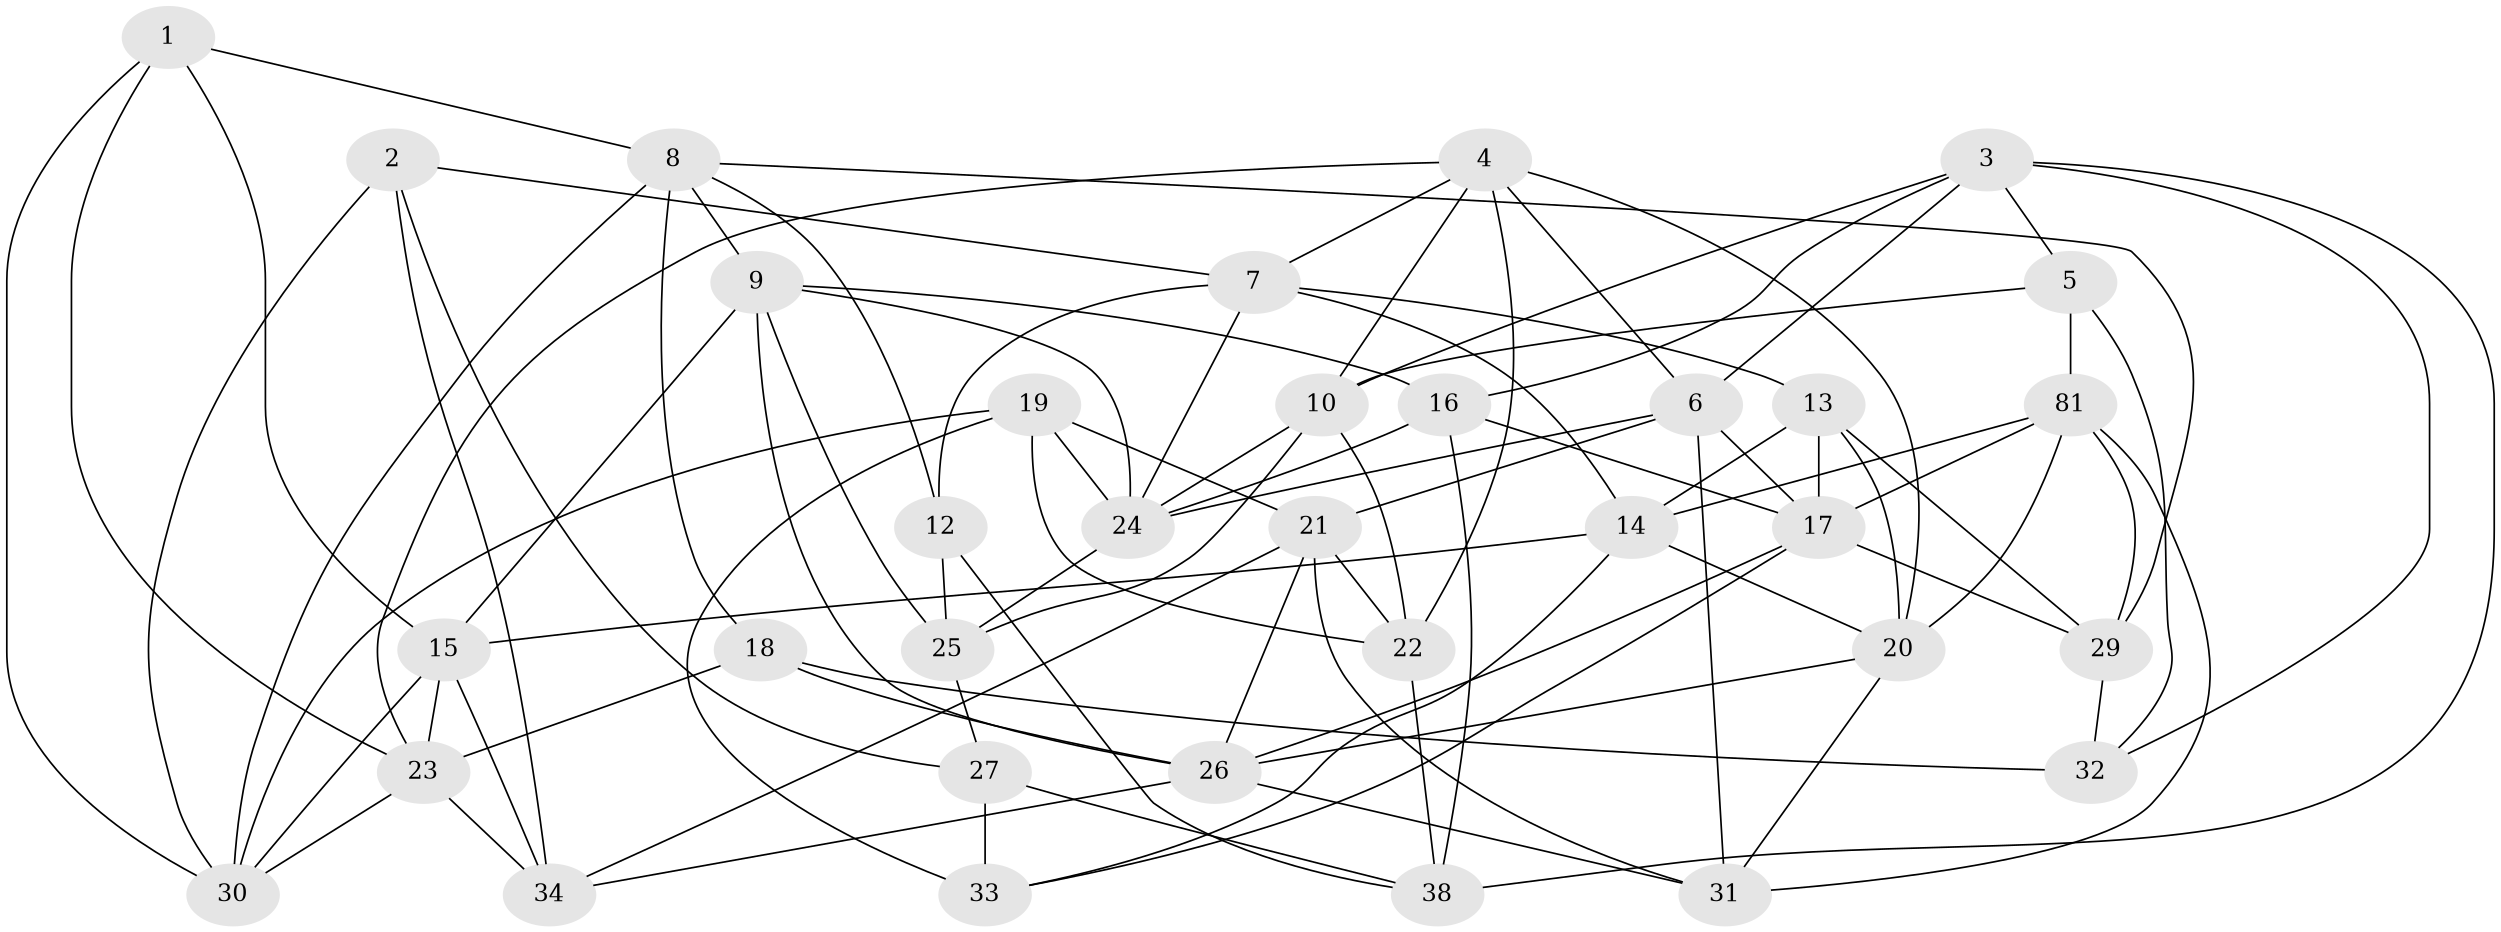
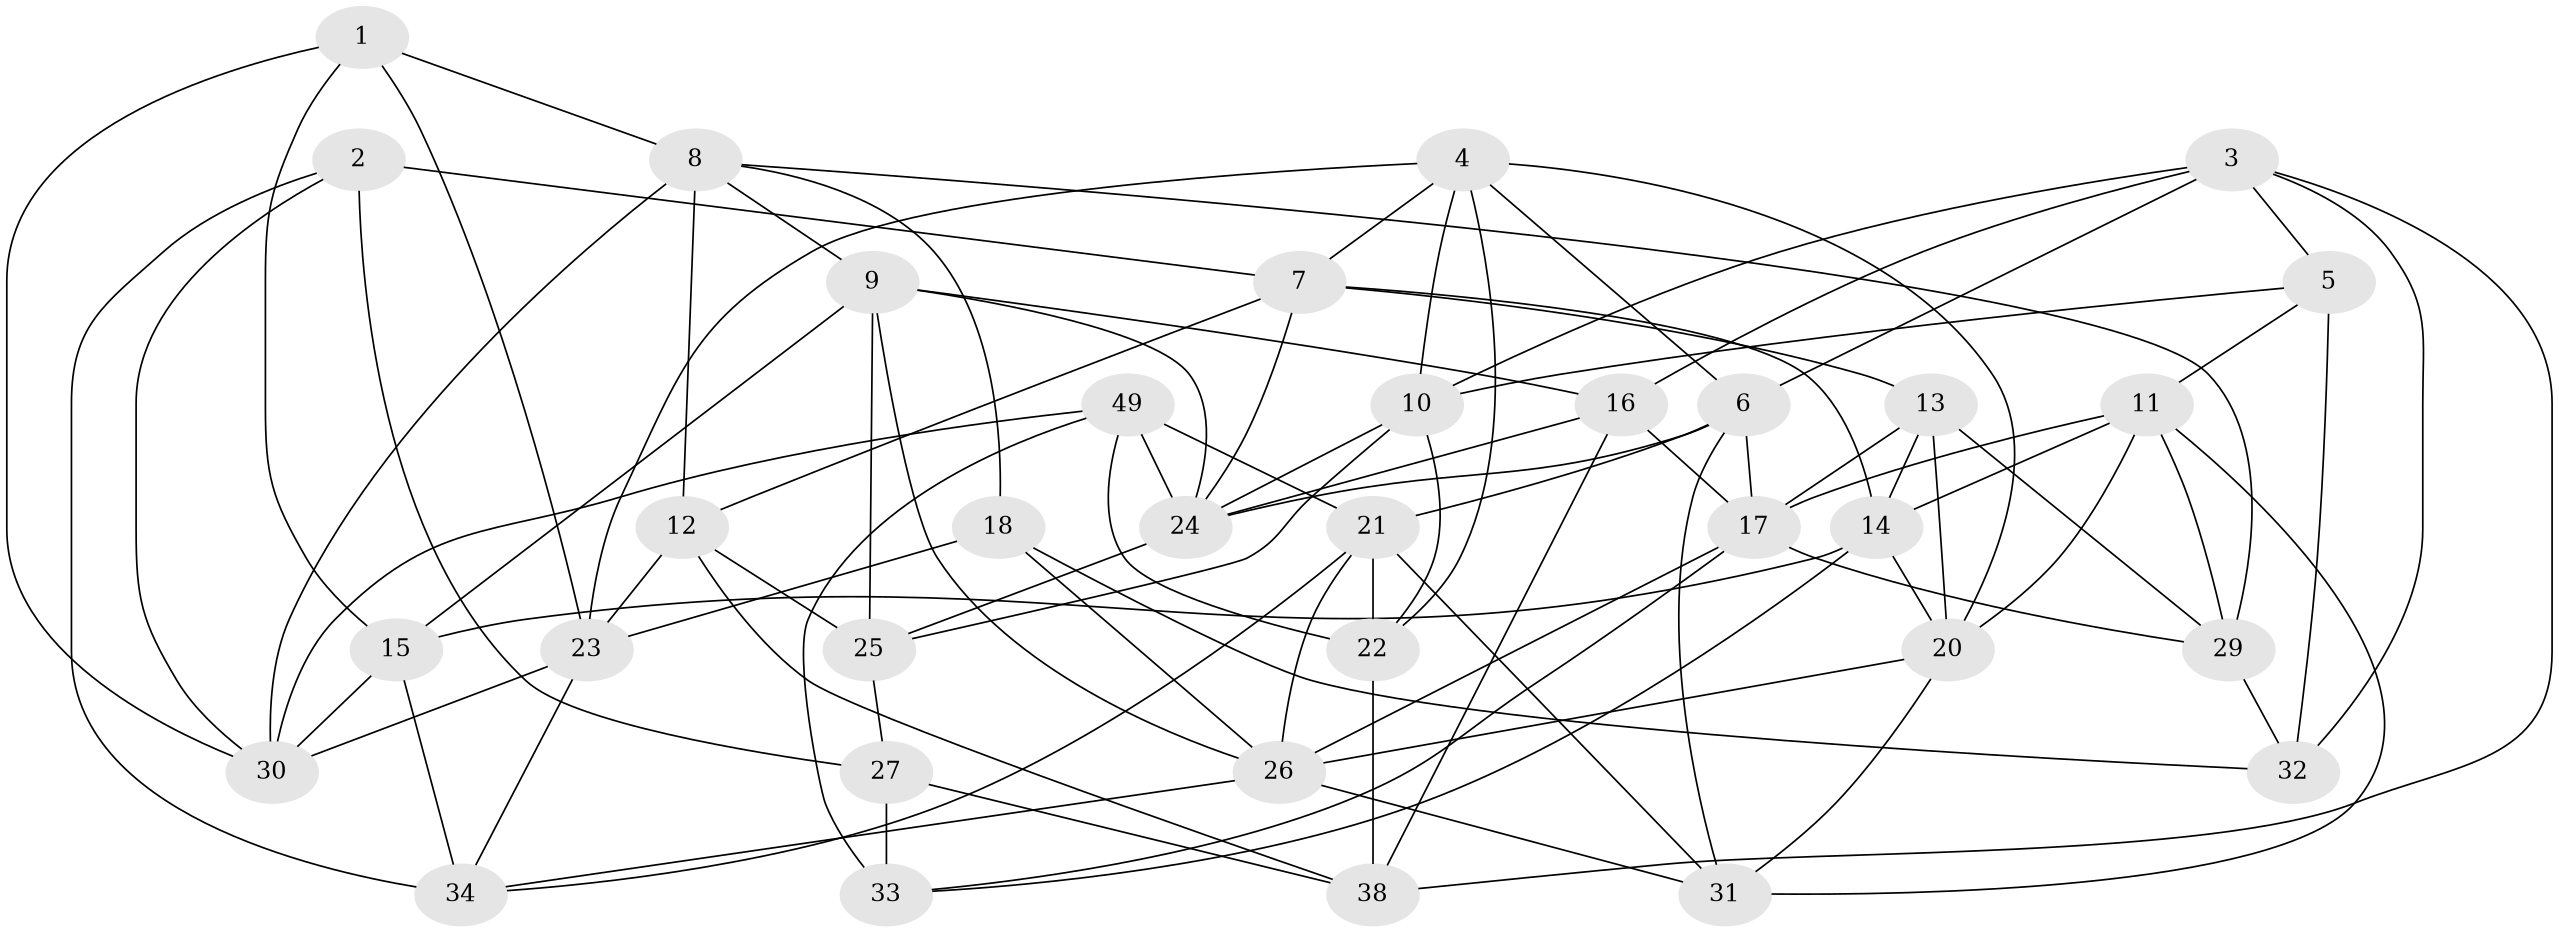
(1034, 405) -> (1128, 405)
(2071, 405) -> (2147, 405)
(434, 711) -> (635, 589)
